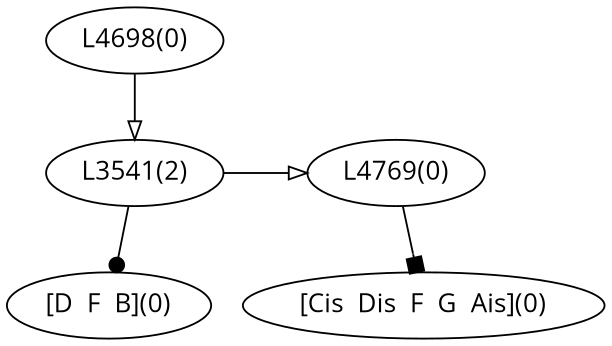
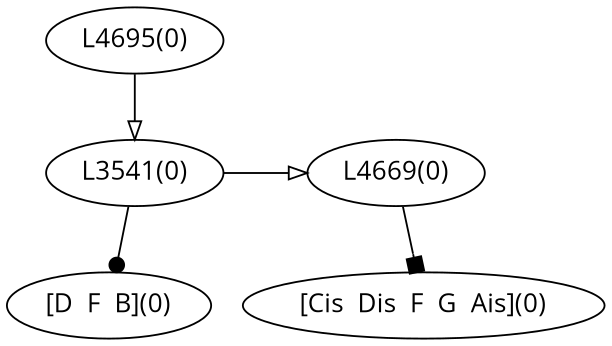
(135, 40) -> (135, 40)
(135, 173) -> (135, 173)
(396, 173) -> (396, 173)
